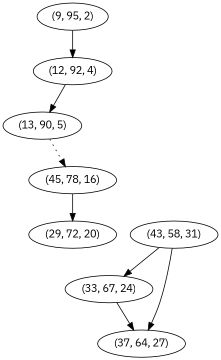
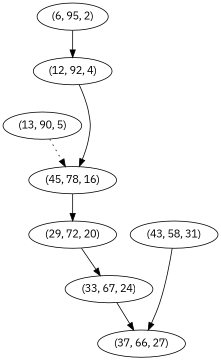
(73, 17) -> (73, 17)
(59, 95) -> (90, 122)
(144, 260) -> (89, 259)
(142, 344) -> (142, 344)
